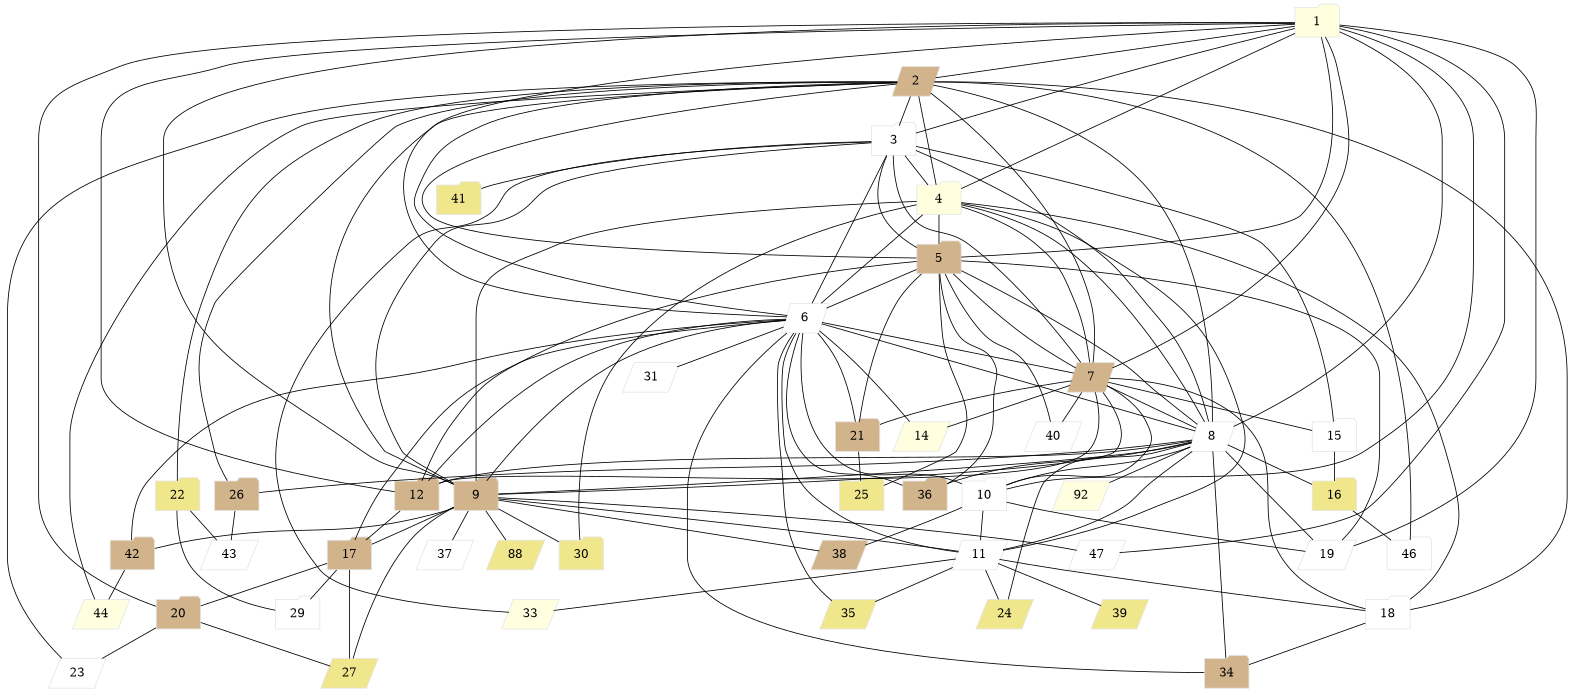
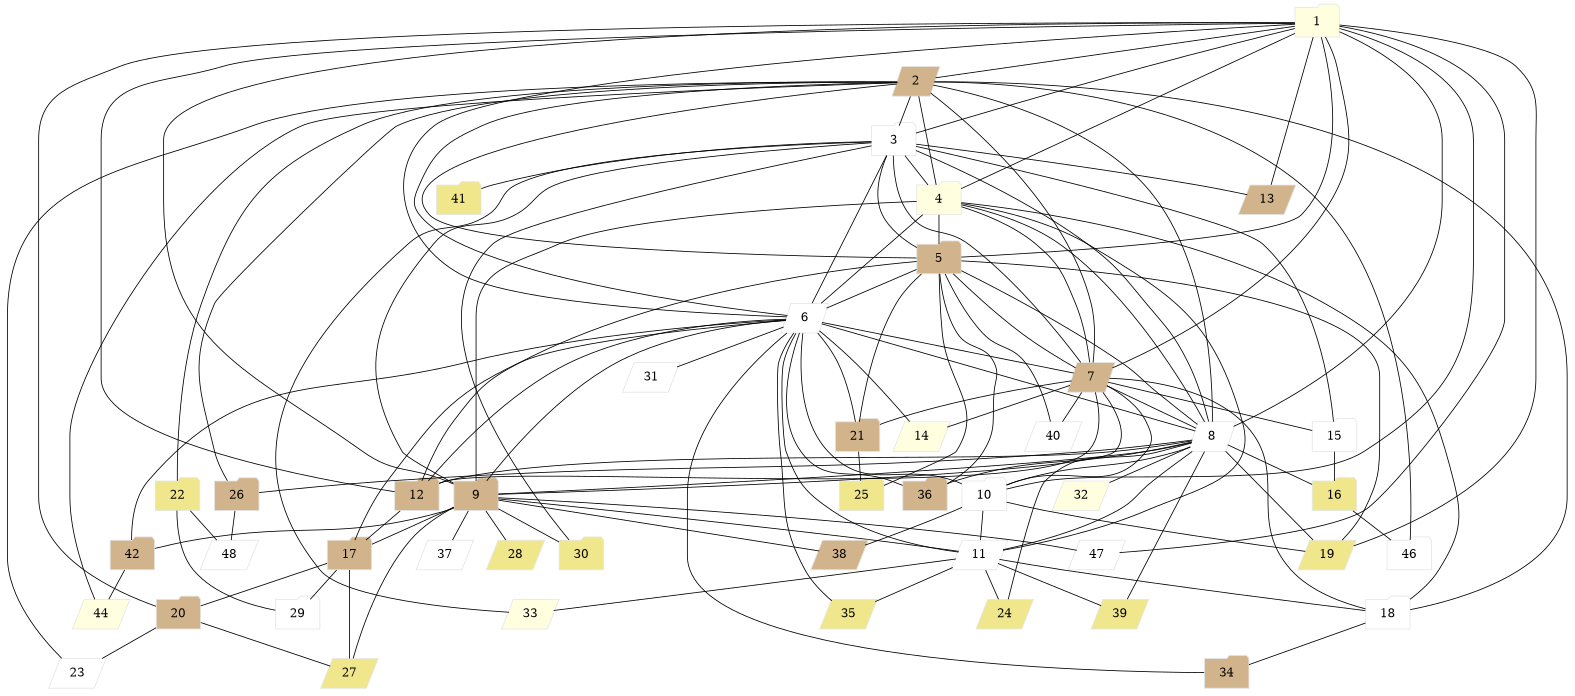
(486, 112) -> none
none -> (1267, 200)
(664, 315) -> (519, 231)
(1081, 496) -> (1081, 496)
(229, 555) -> (229, 555)
(516, 555) -> (516, 555)
(1219, 555) -> (1166, 525)
(1327, 555) -> (1327, 555)
